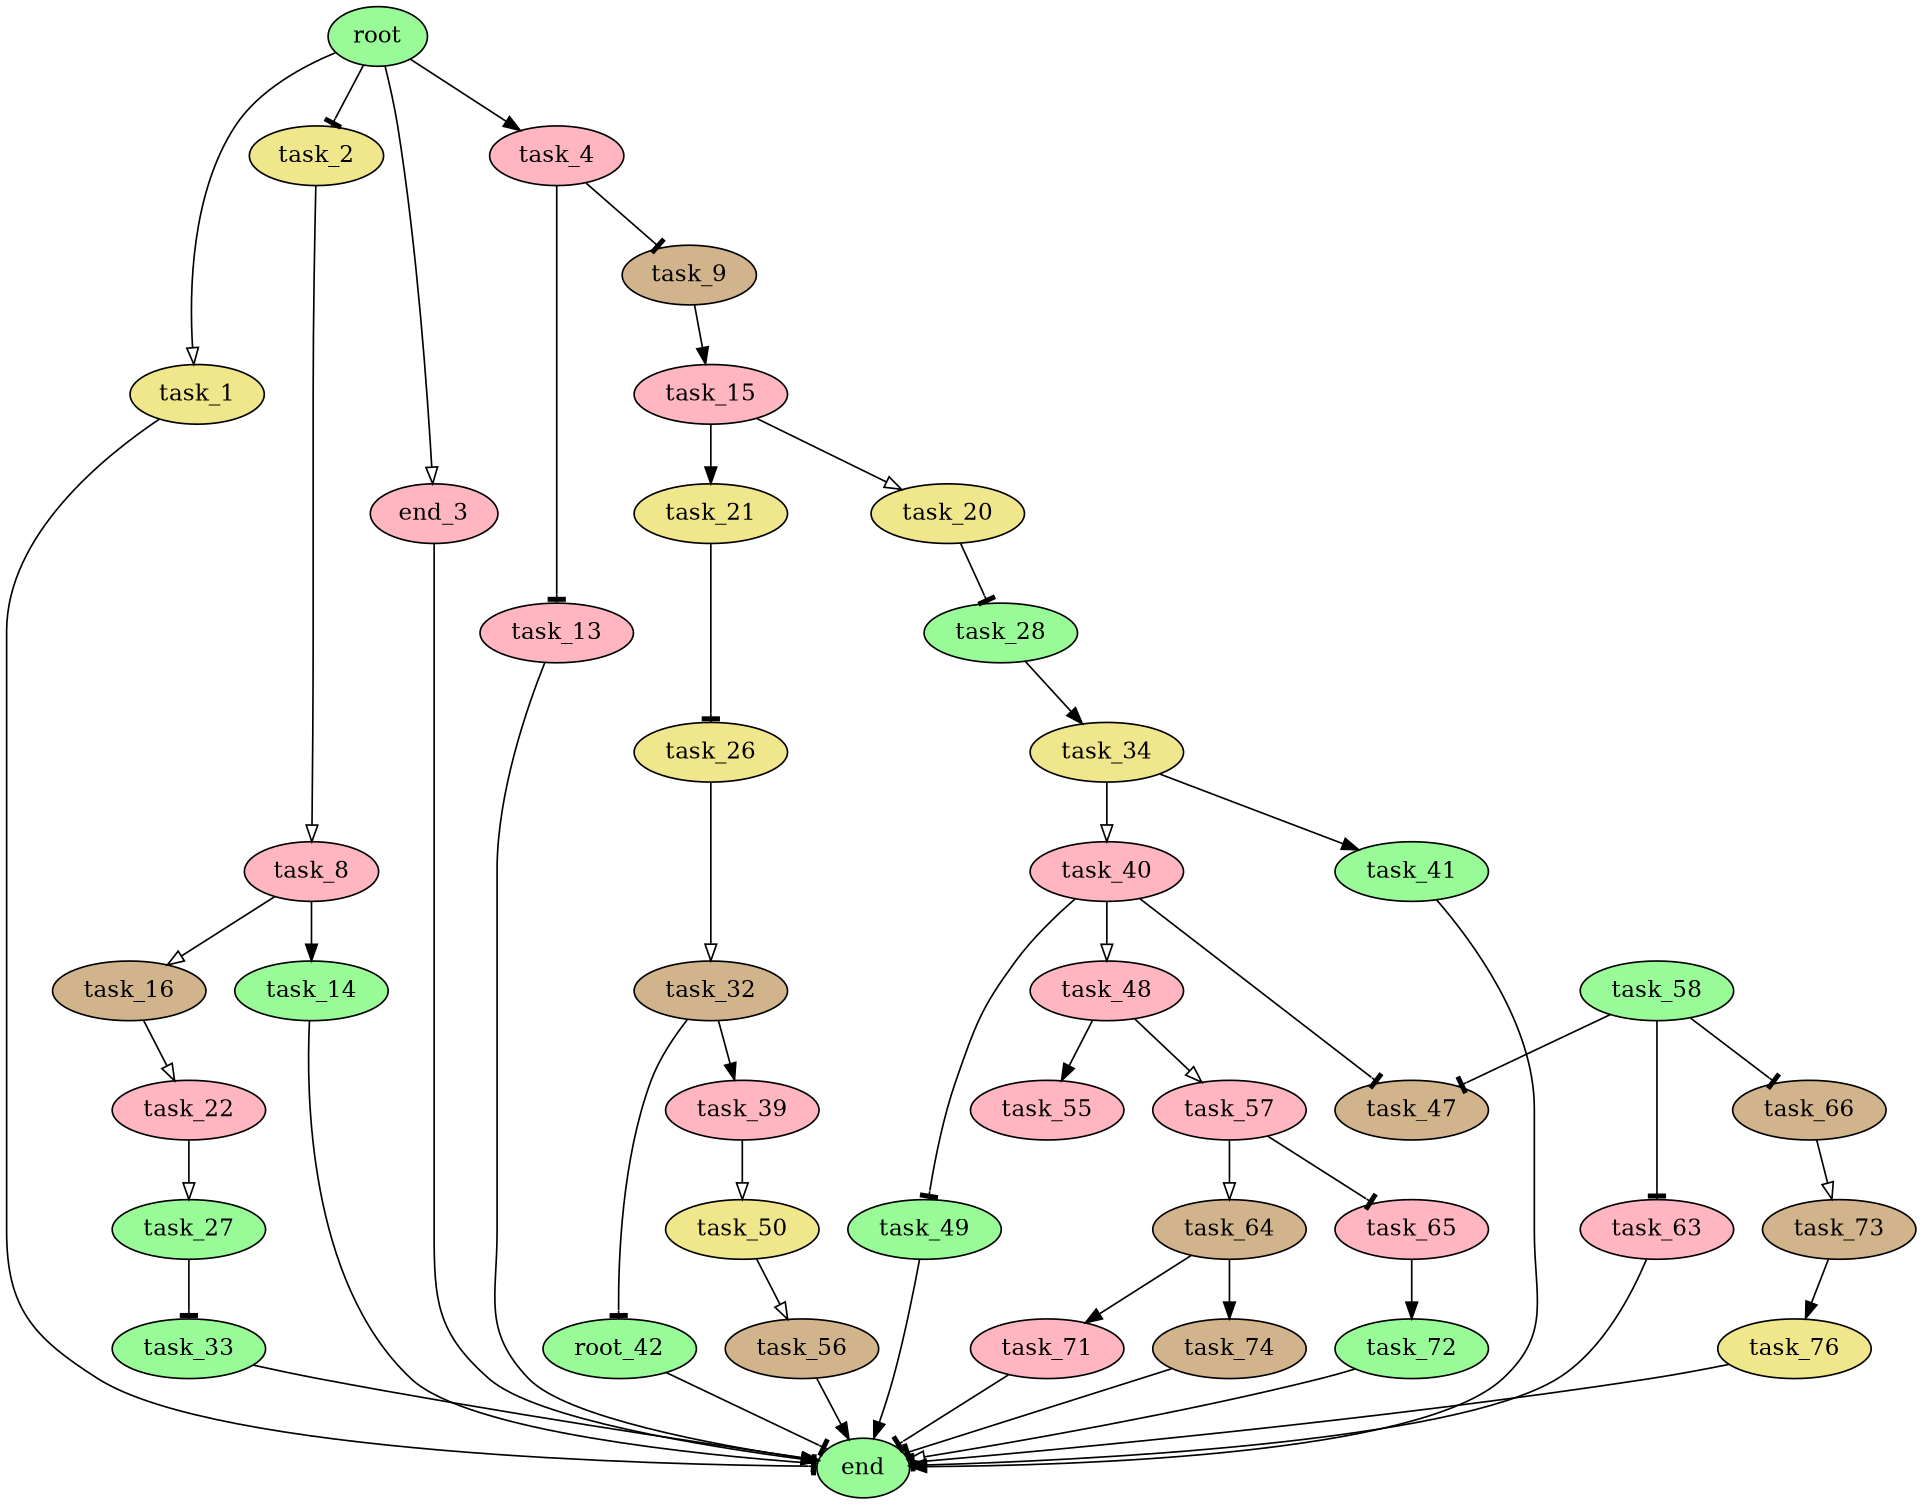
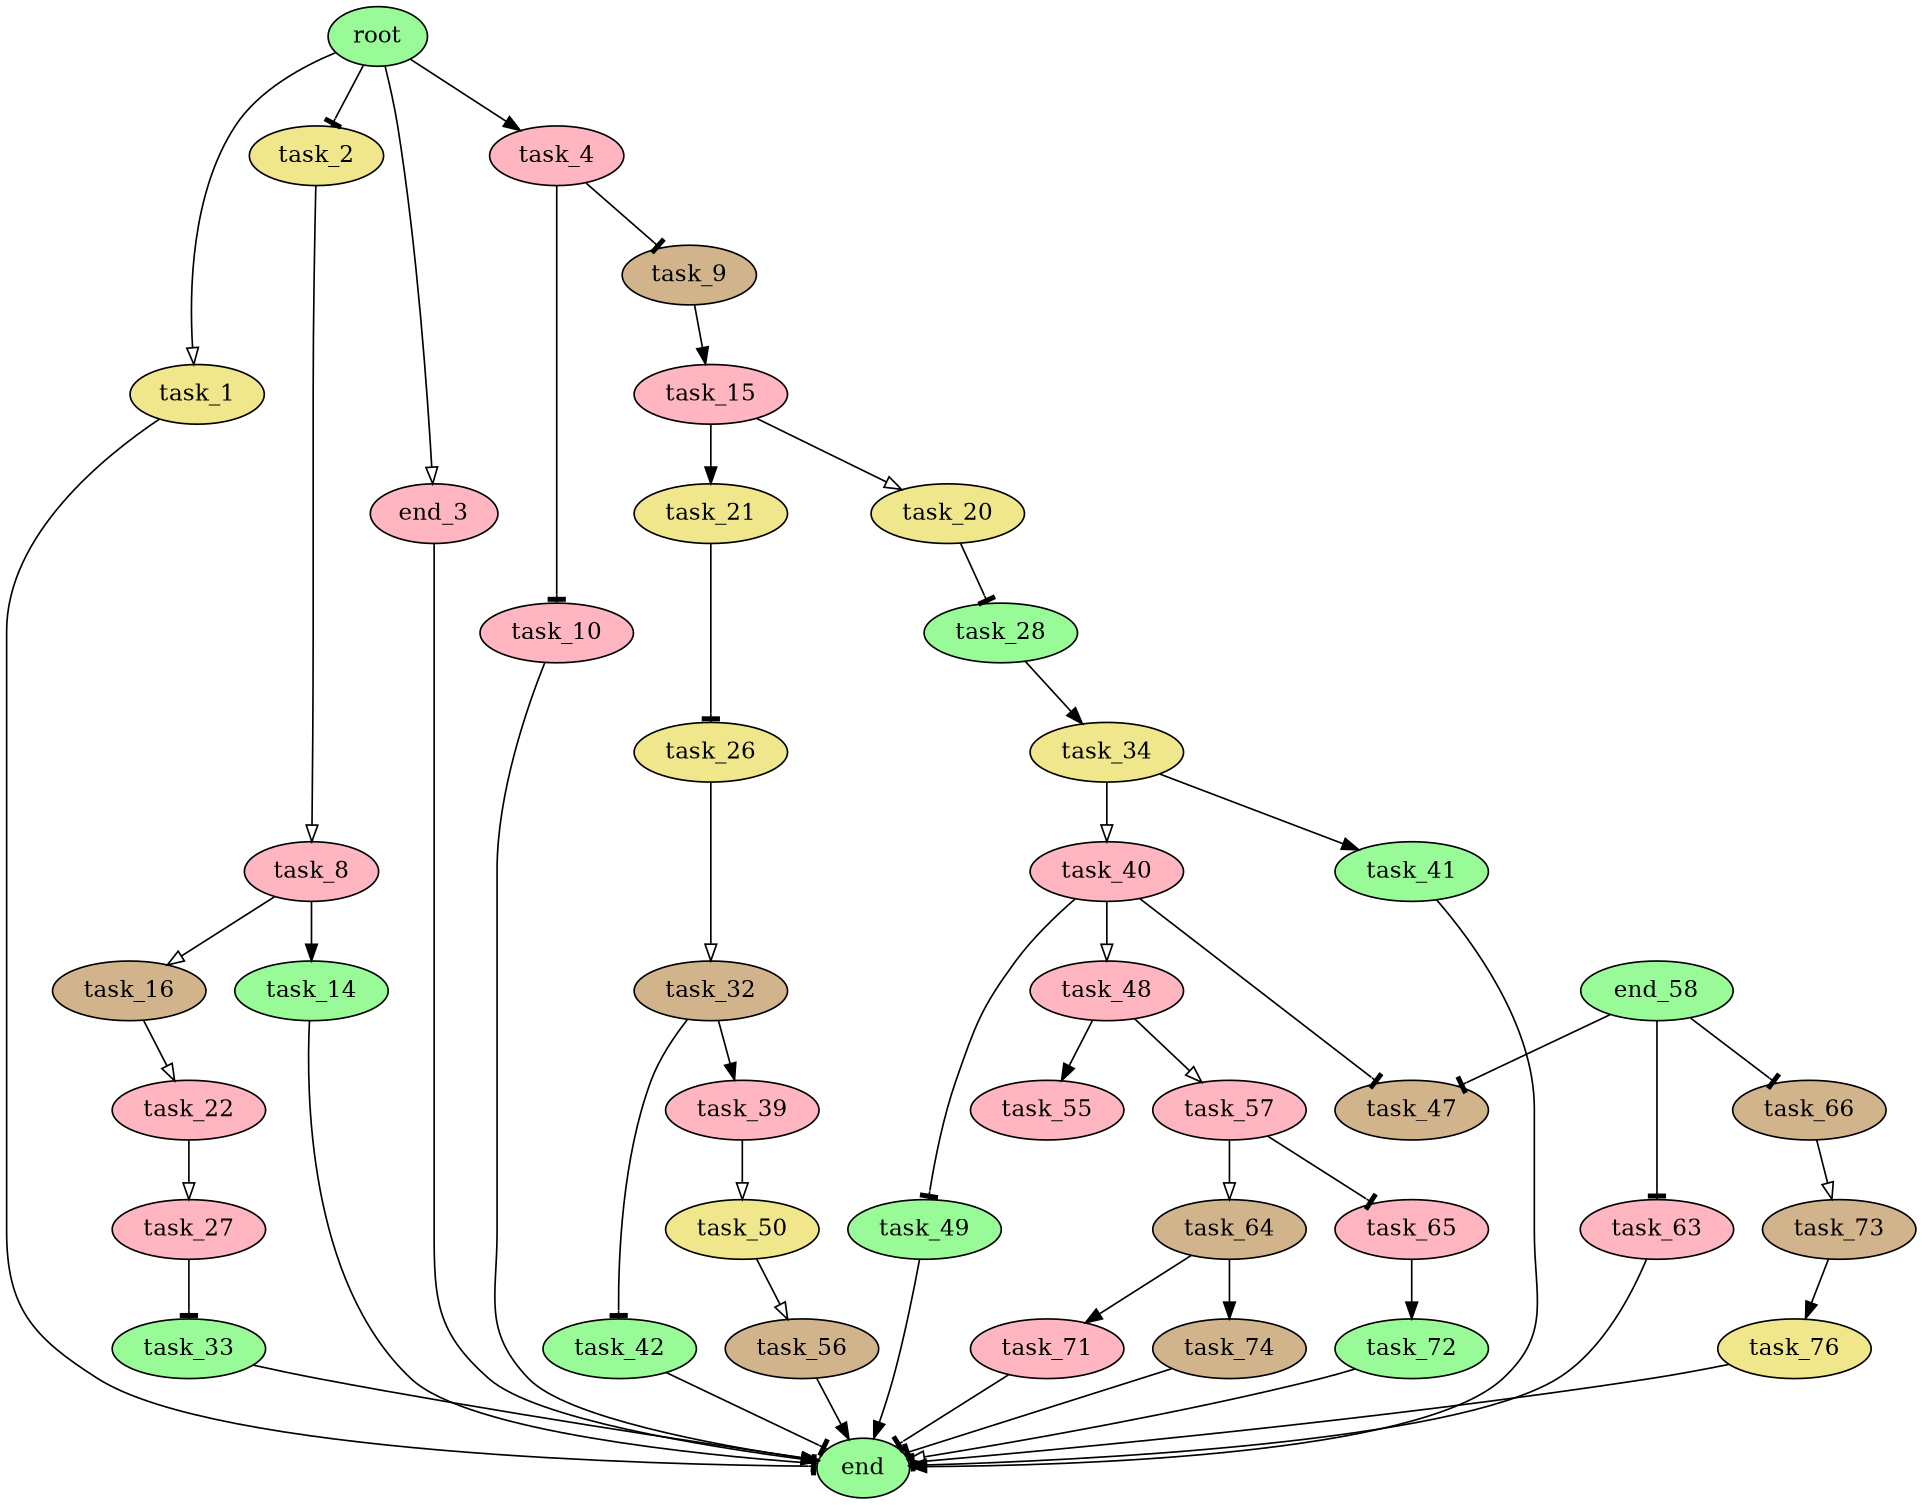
(557, 633) -> (557, 633)
(1657, 991) -> (1657, 991)
(189, 1229) -> (189, 1229)
(620, 1349) -> (620, 1349)
